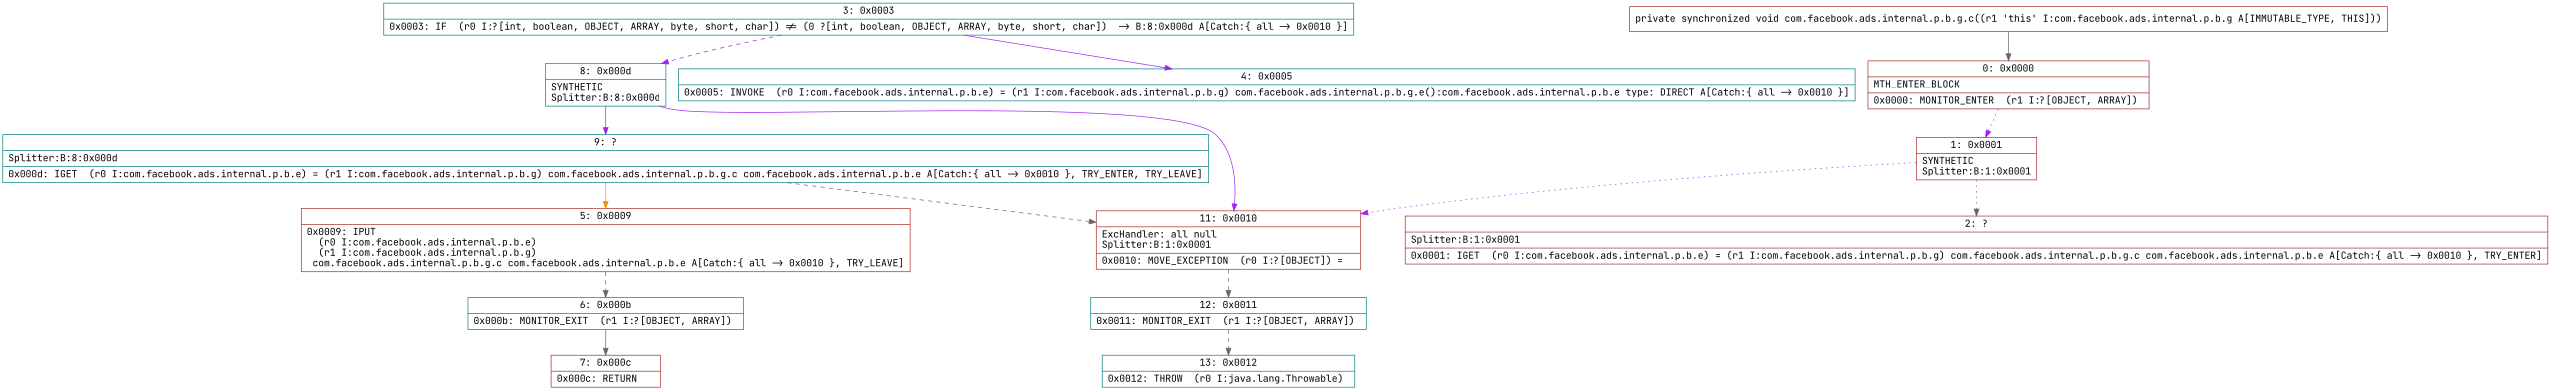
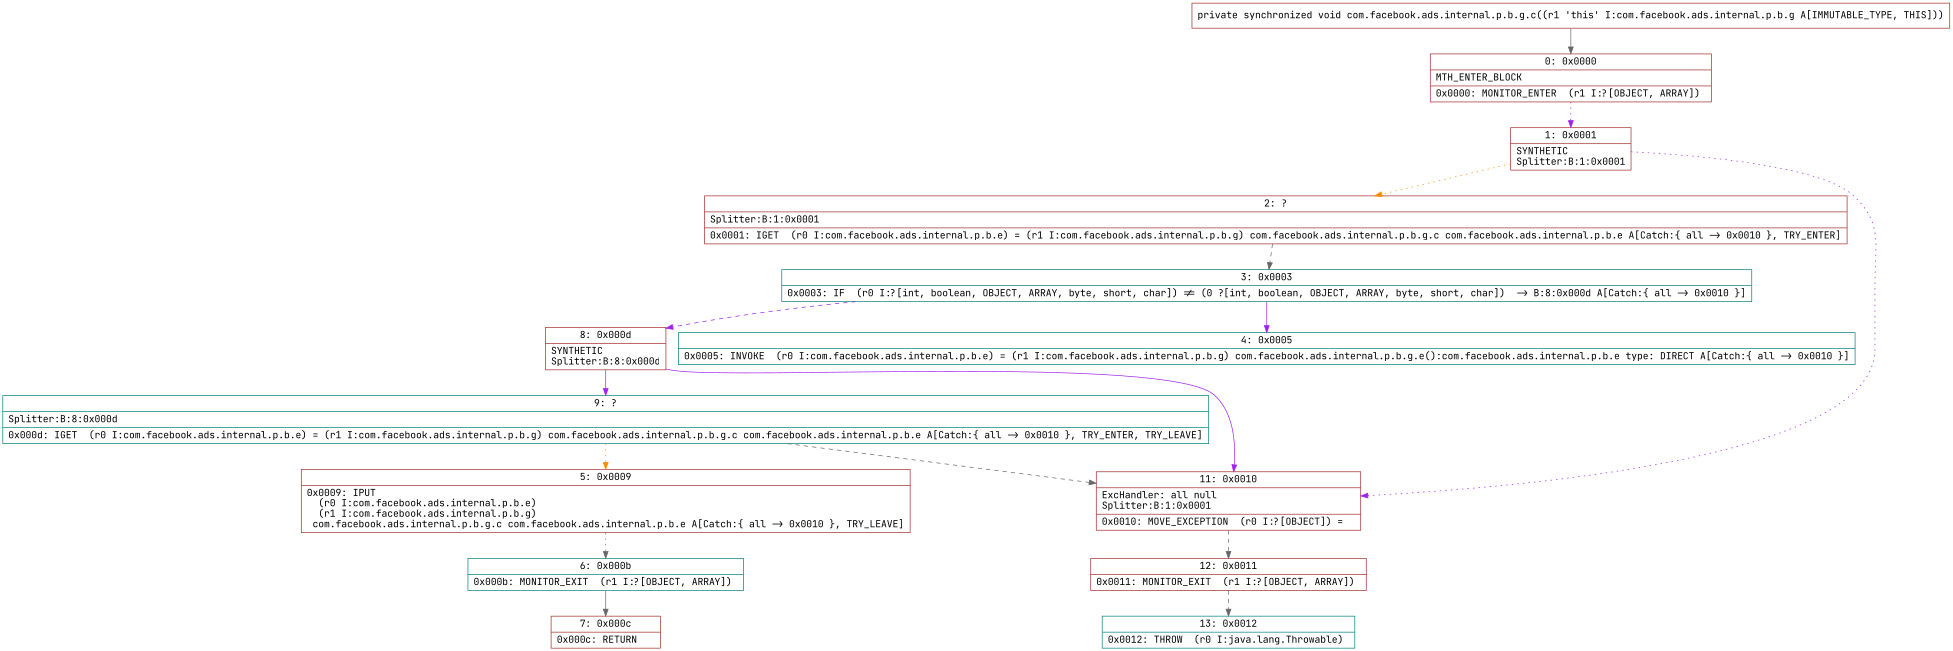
(606, 85) -> (606, 349)
(606, 192) -> (606, 453)
(1977, 194) -> (1446, 179)
none -> (1271, 253)
(606, 281) -> (606, 542)
(1228, 313) -> (1228, 574)
